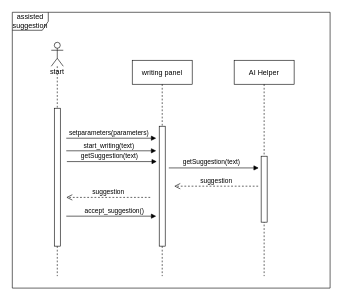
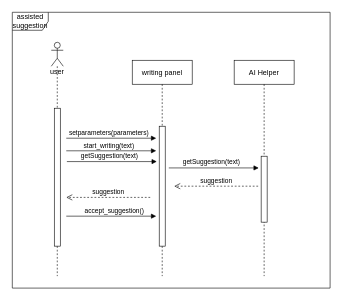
(57, 77) -> (57, 77)
